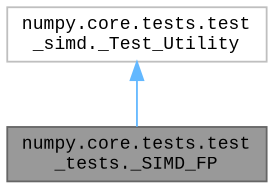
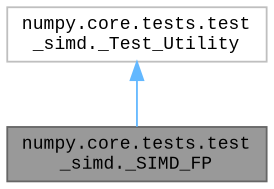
(137, 154) -> (137, 154)
